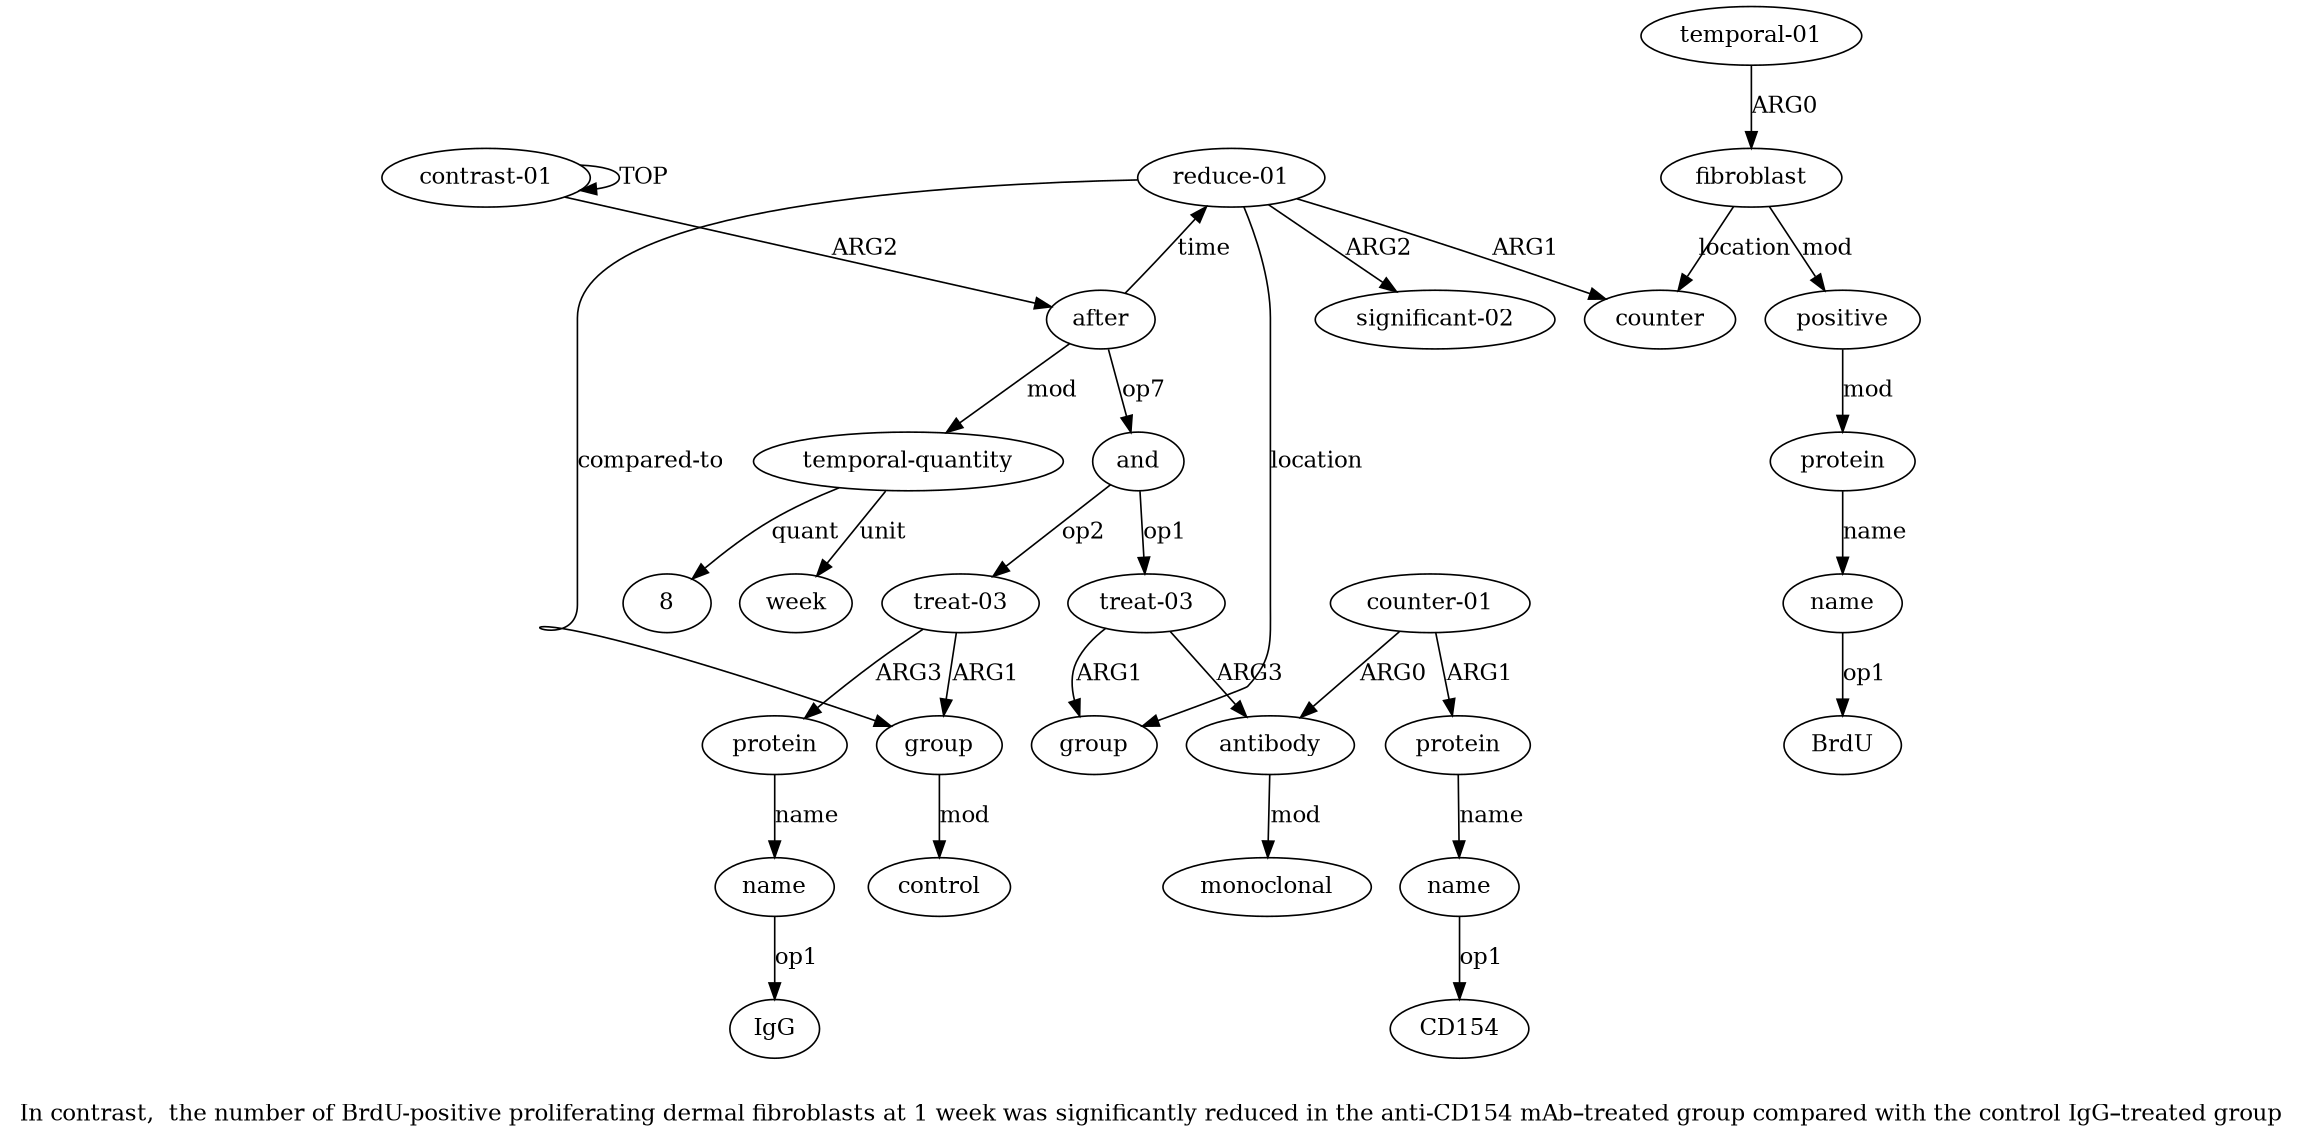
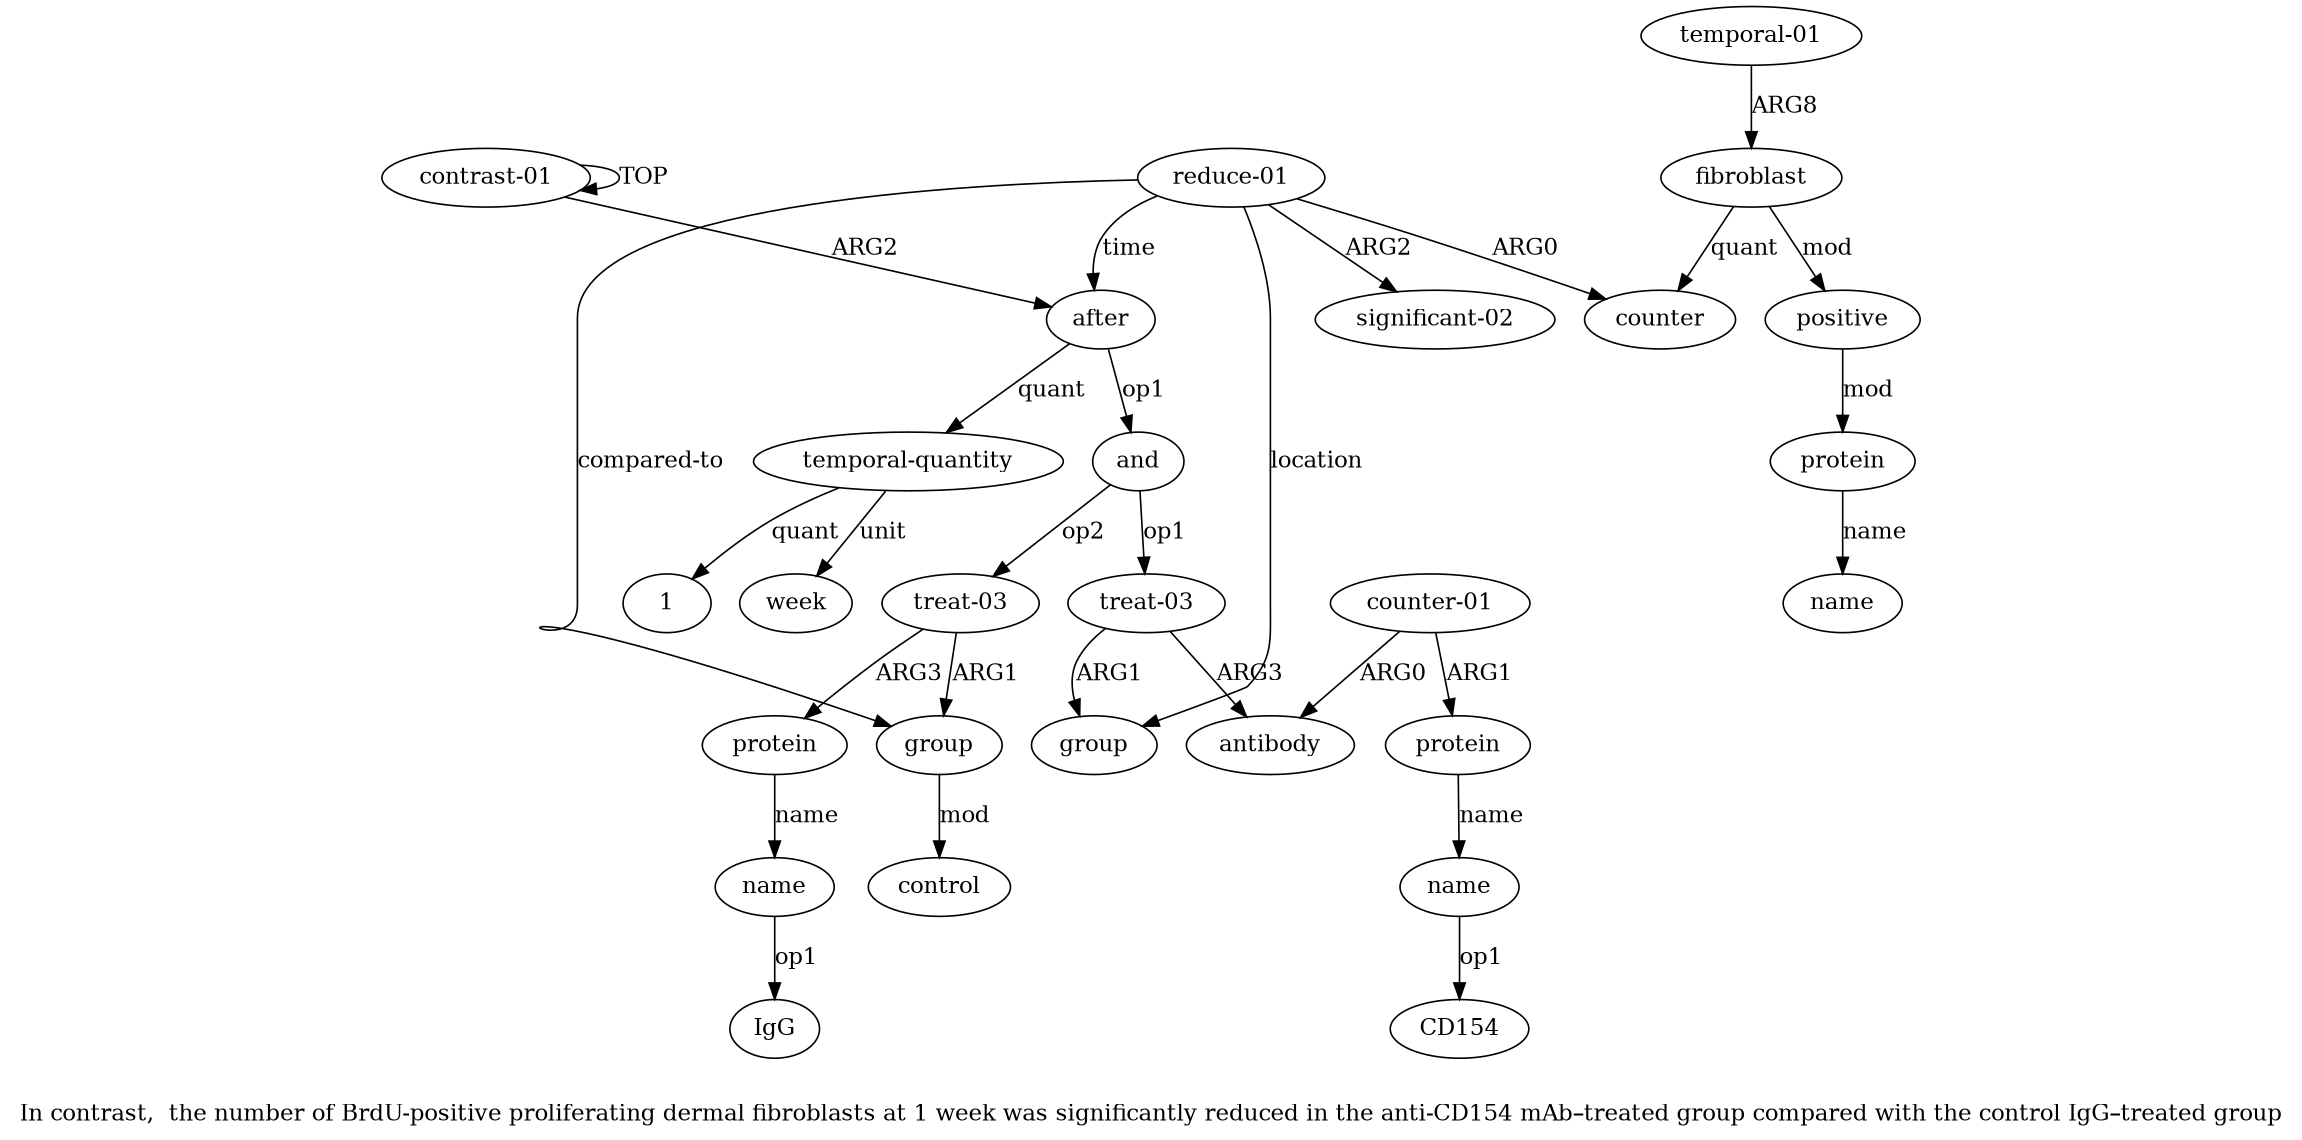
(1785, 107) -> (1785, 107)
(1526, 249) -> (1526, 249)
(1745, 249) -> (1745, 249)
(1161, 256) -> (1112, 225)
(1052, 391) -> (1052, 391)
(1144, 391) -> (1144, 391)
(667, 603) -> (667, 603)
(1843, 745) -> none
(1267, 887) -> none
